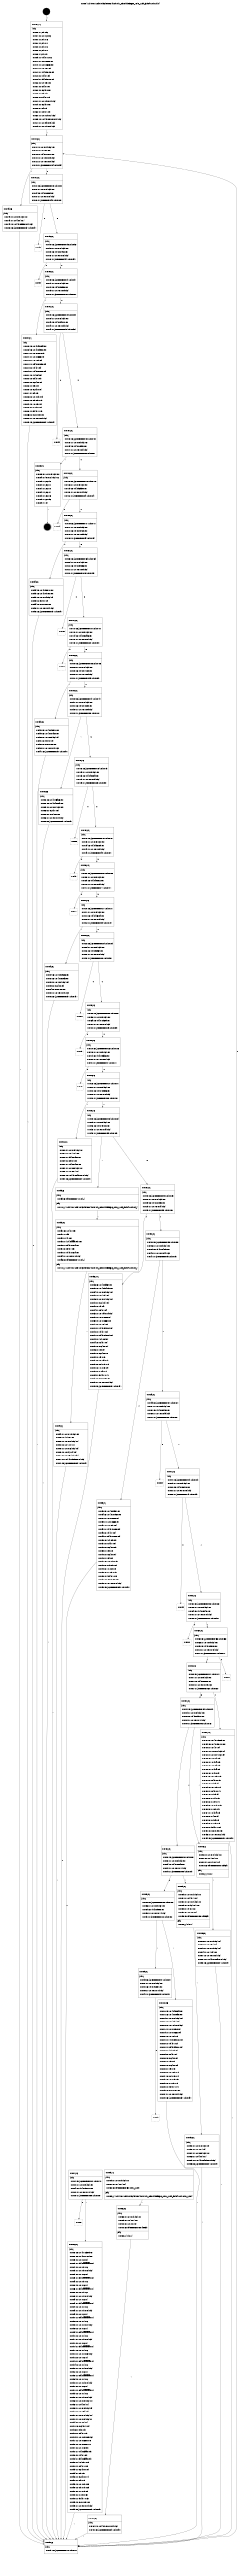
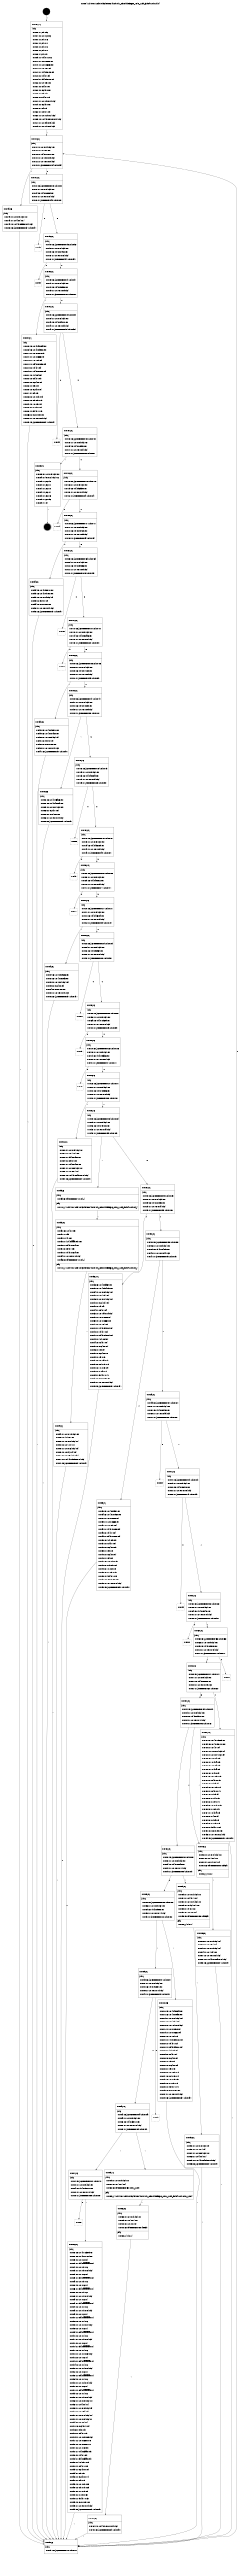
none -> (133, 2118)
